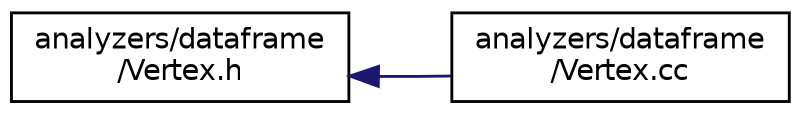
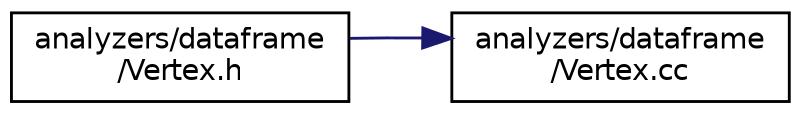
(415, 76) -> (386, 38)
